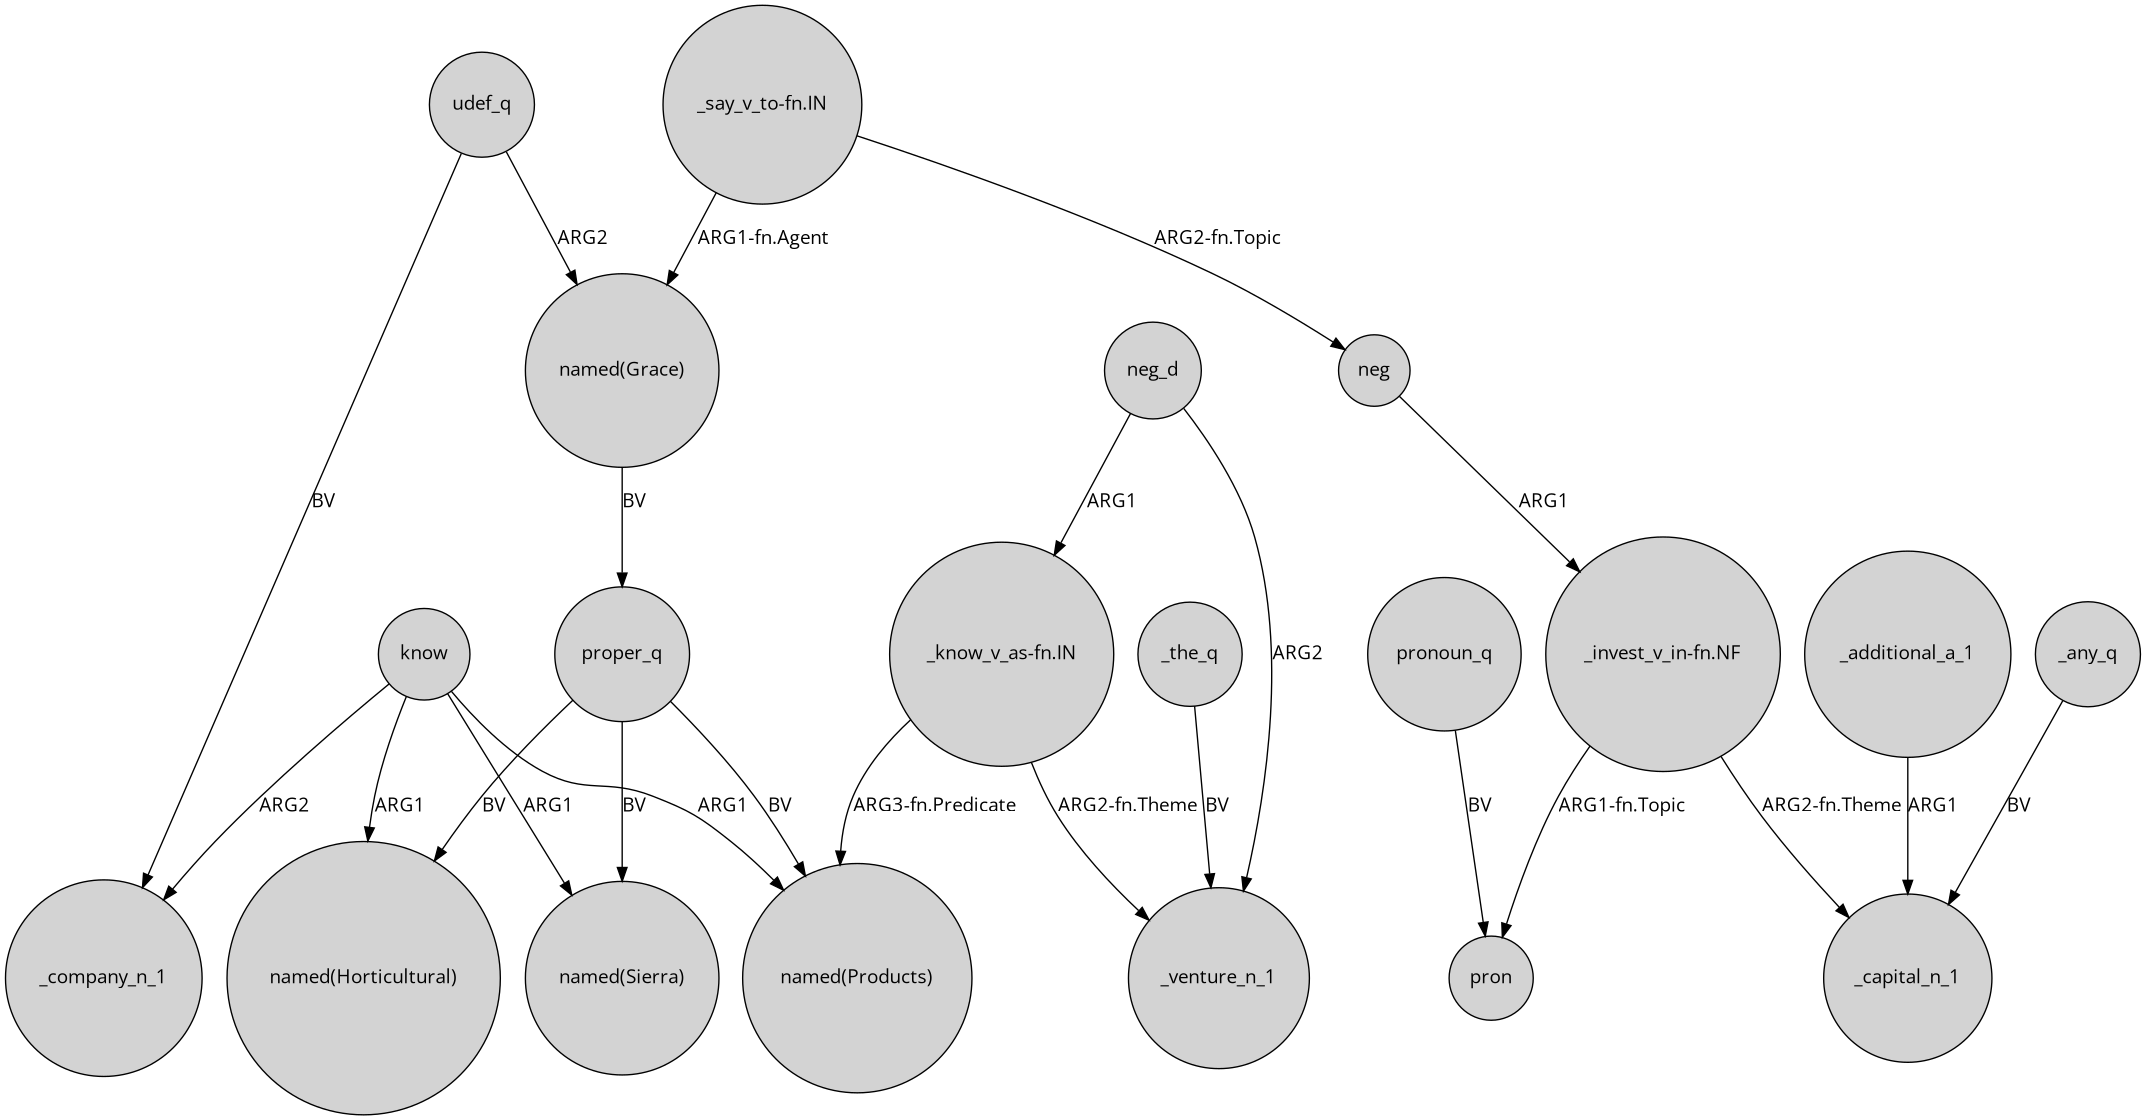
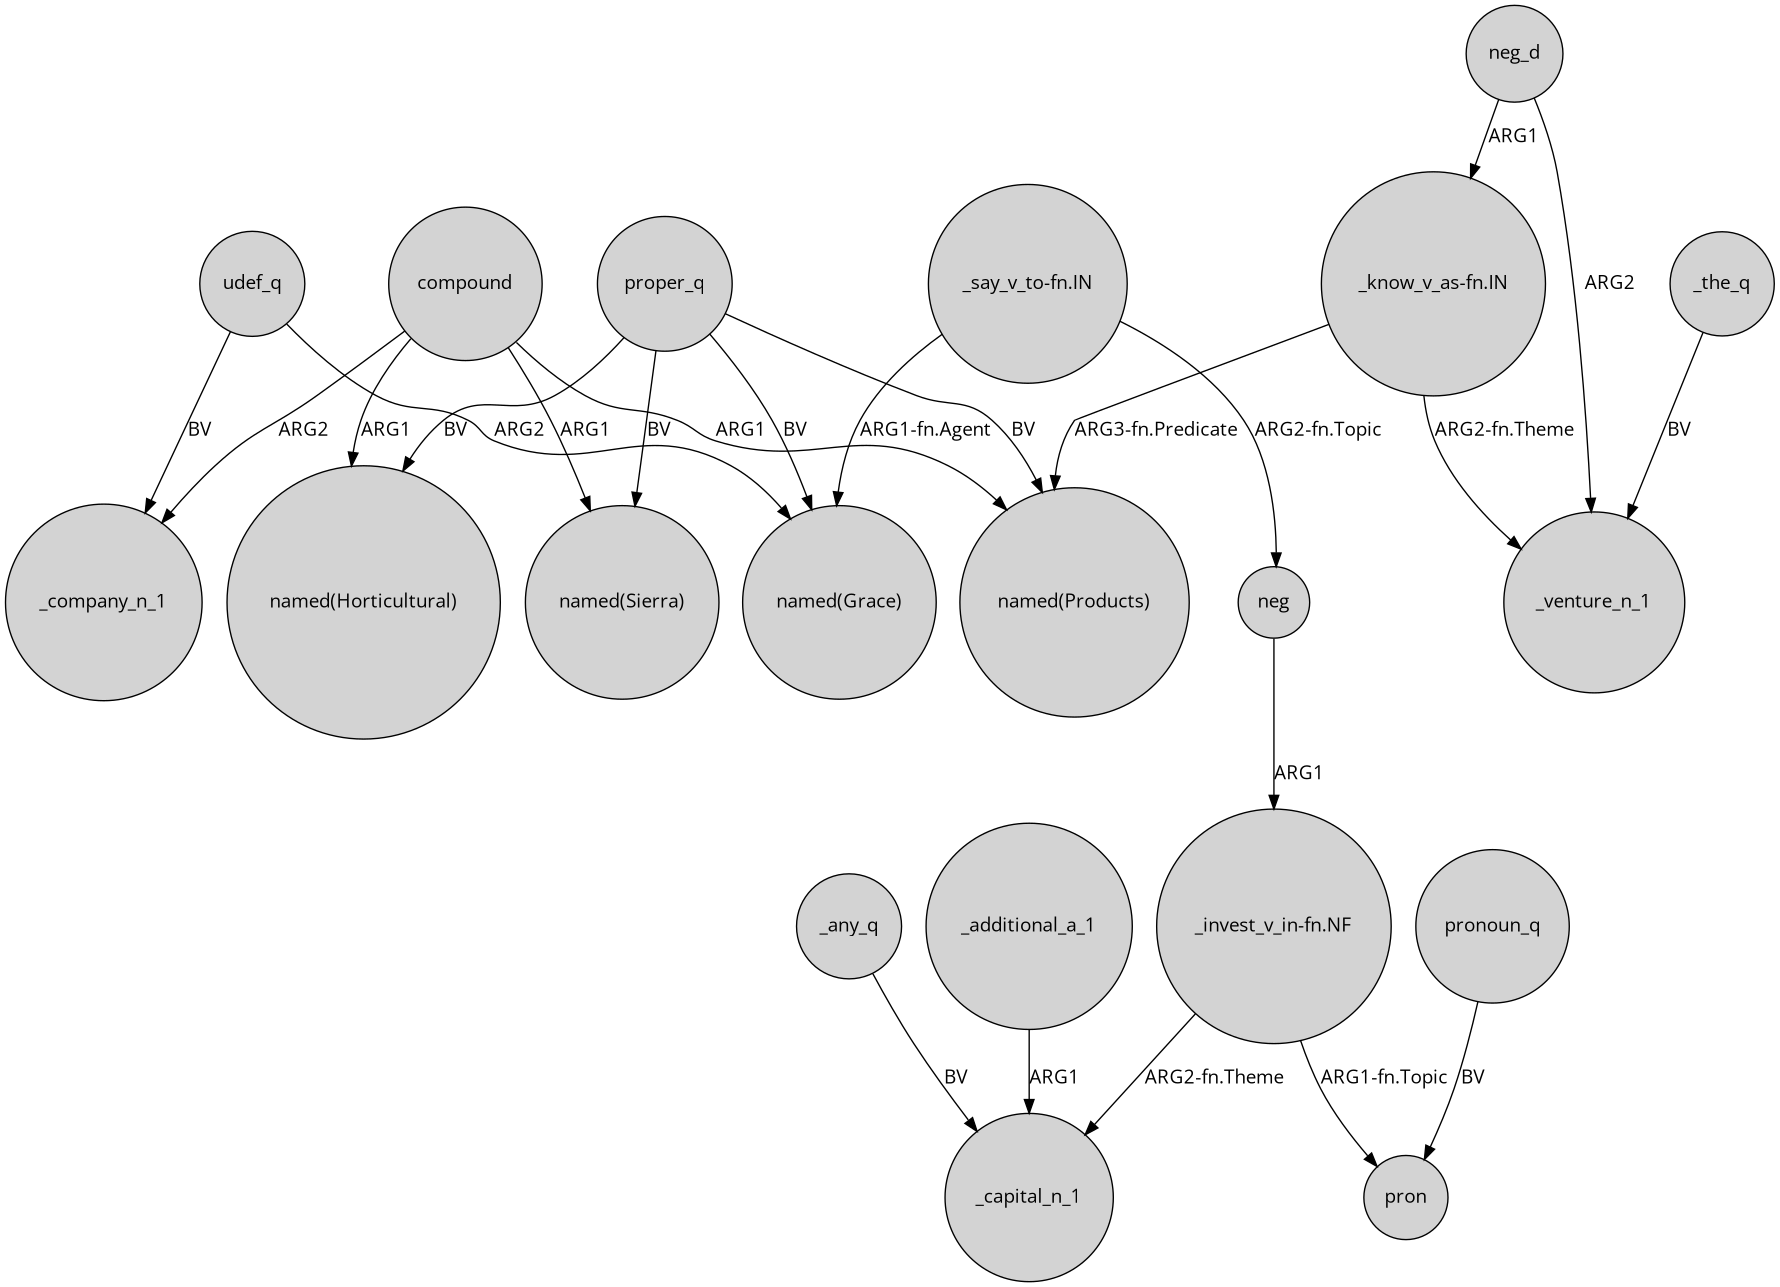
(622, 520) -> (766, 411)
(424, 654) -> (465, 284)
